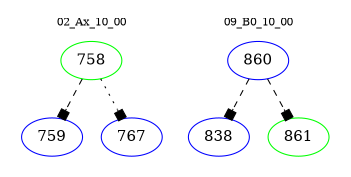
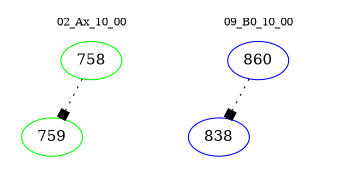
(74, 94) -> (74, 94)
(241, 94) -> (241, 94)
(52, 137) -> (52, 137)
(132, 137) -> none
(299, 137) -> none
